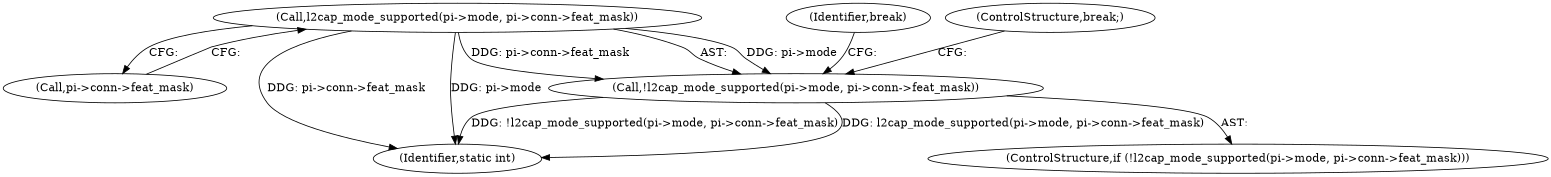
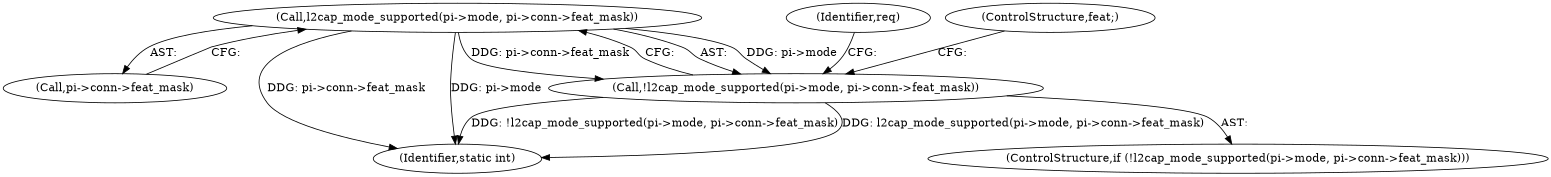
(858, 18) -> (858, 18)
(1050, 18) -> (1050, 18)
(166, 53) -> (166, 53)
none -> (639, 55)
